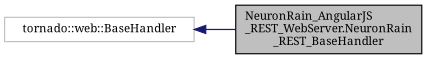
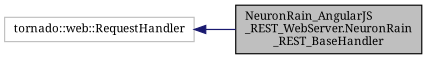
(99, 29) -> (99, 29)
